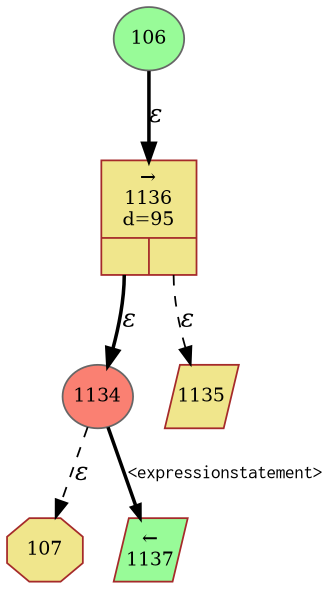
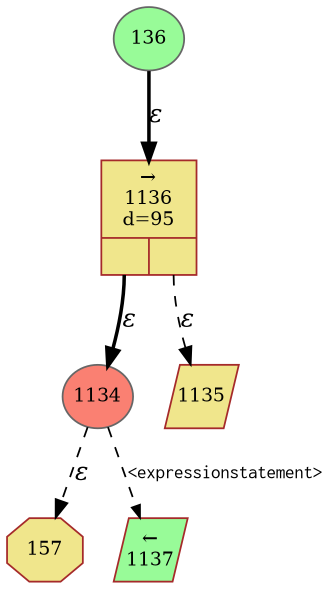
(149, 39) -> (149, 39)
(122, 467) -> (122, 467)
(45, 550) -> (45, 550)
